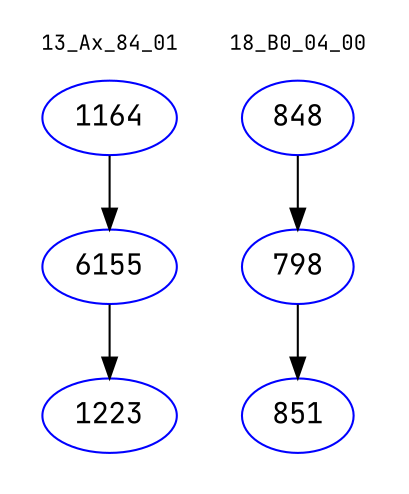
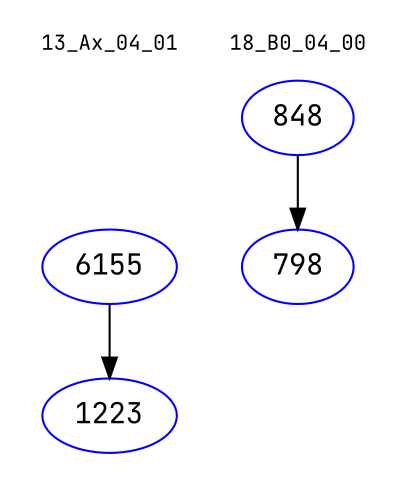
(111, 44) -> (111, 44)
(110, 118) -> none
(298, 416) -> none
